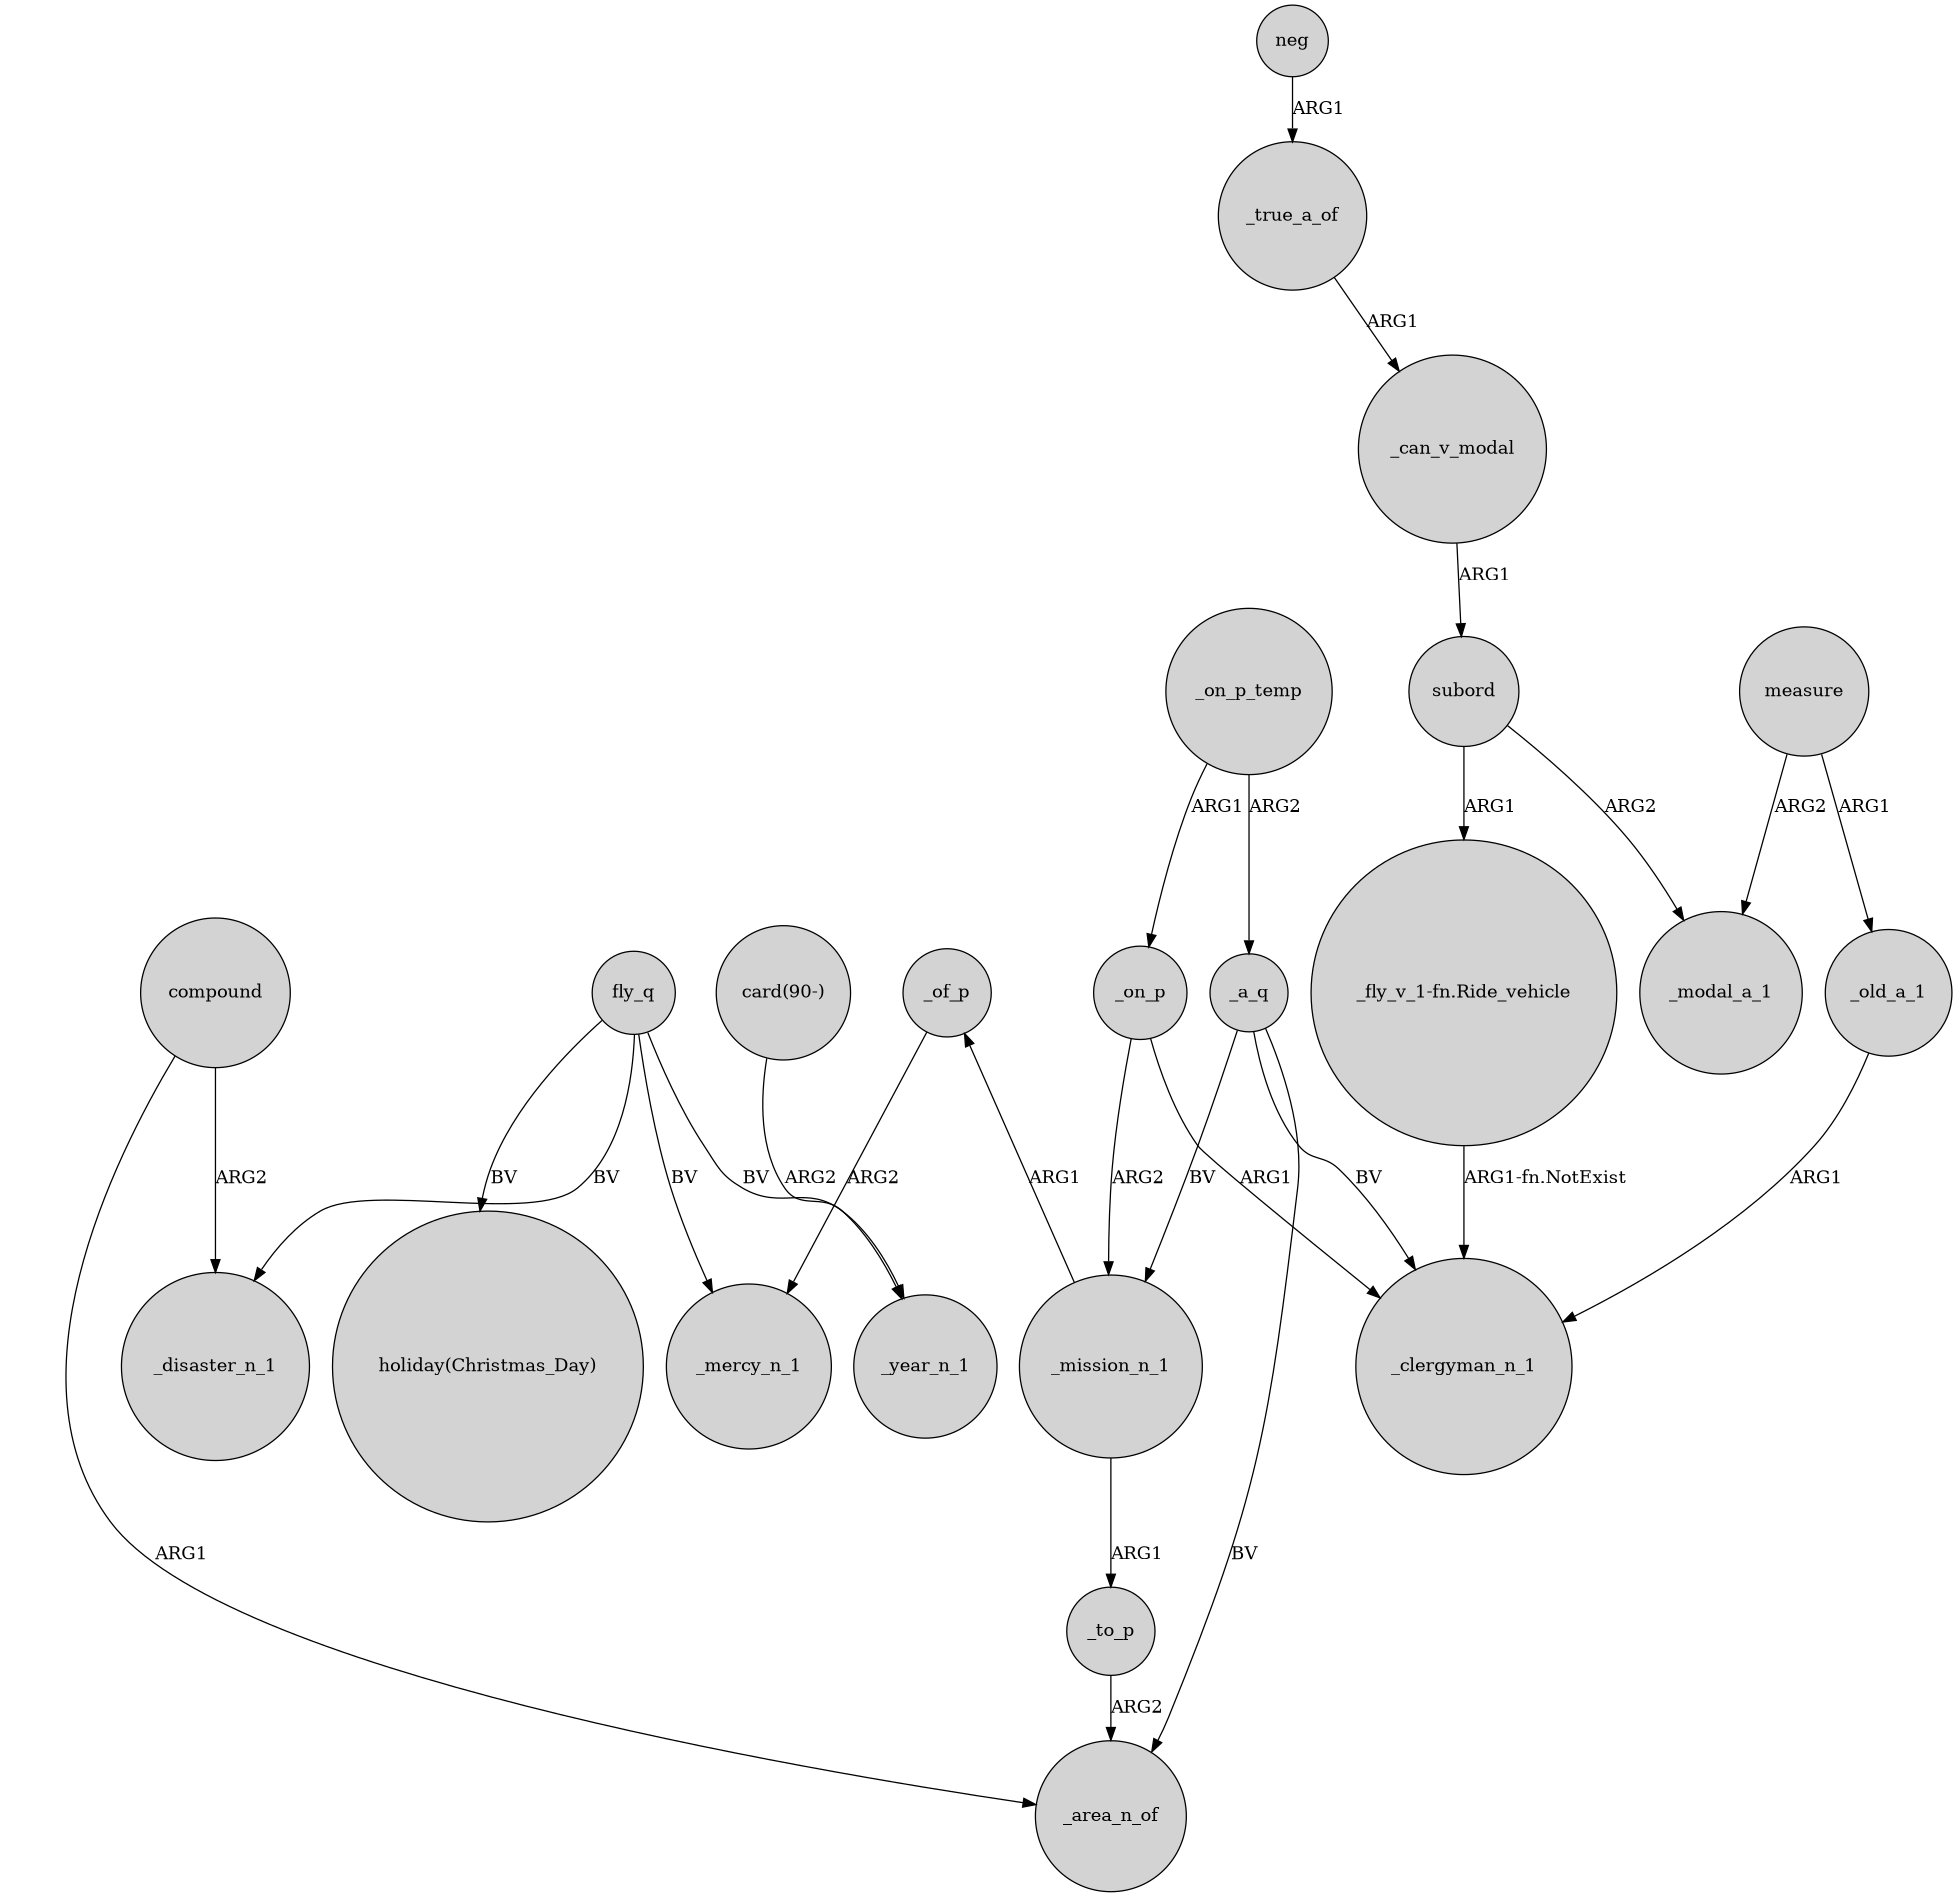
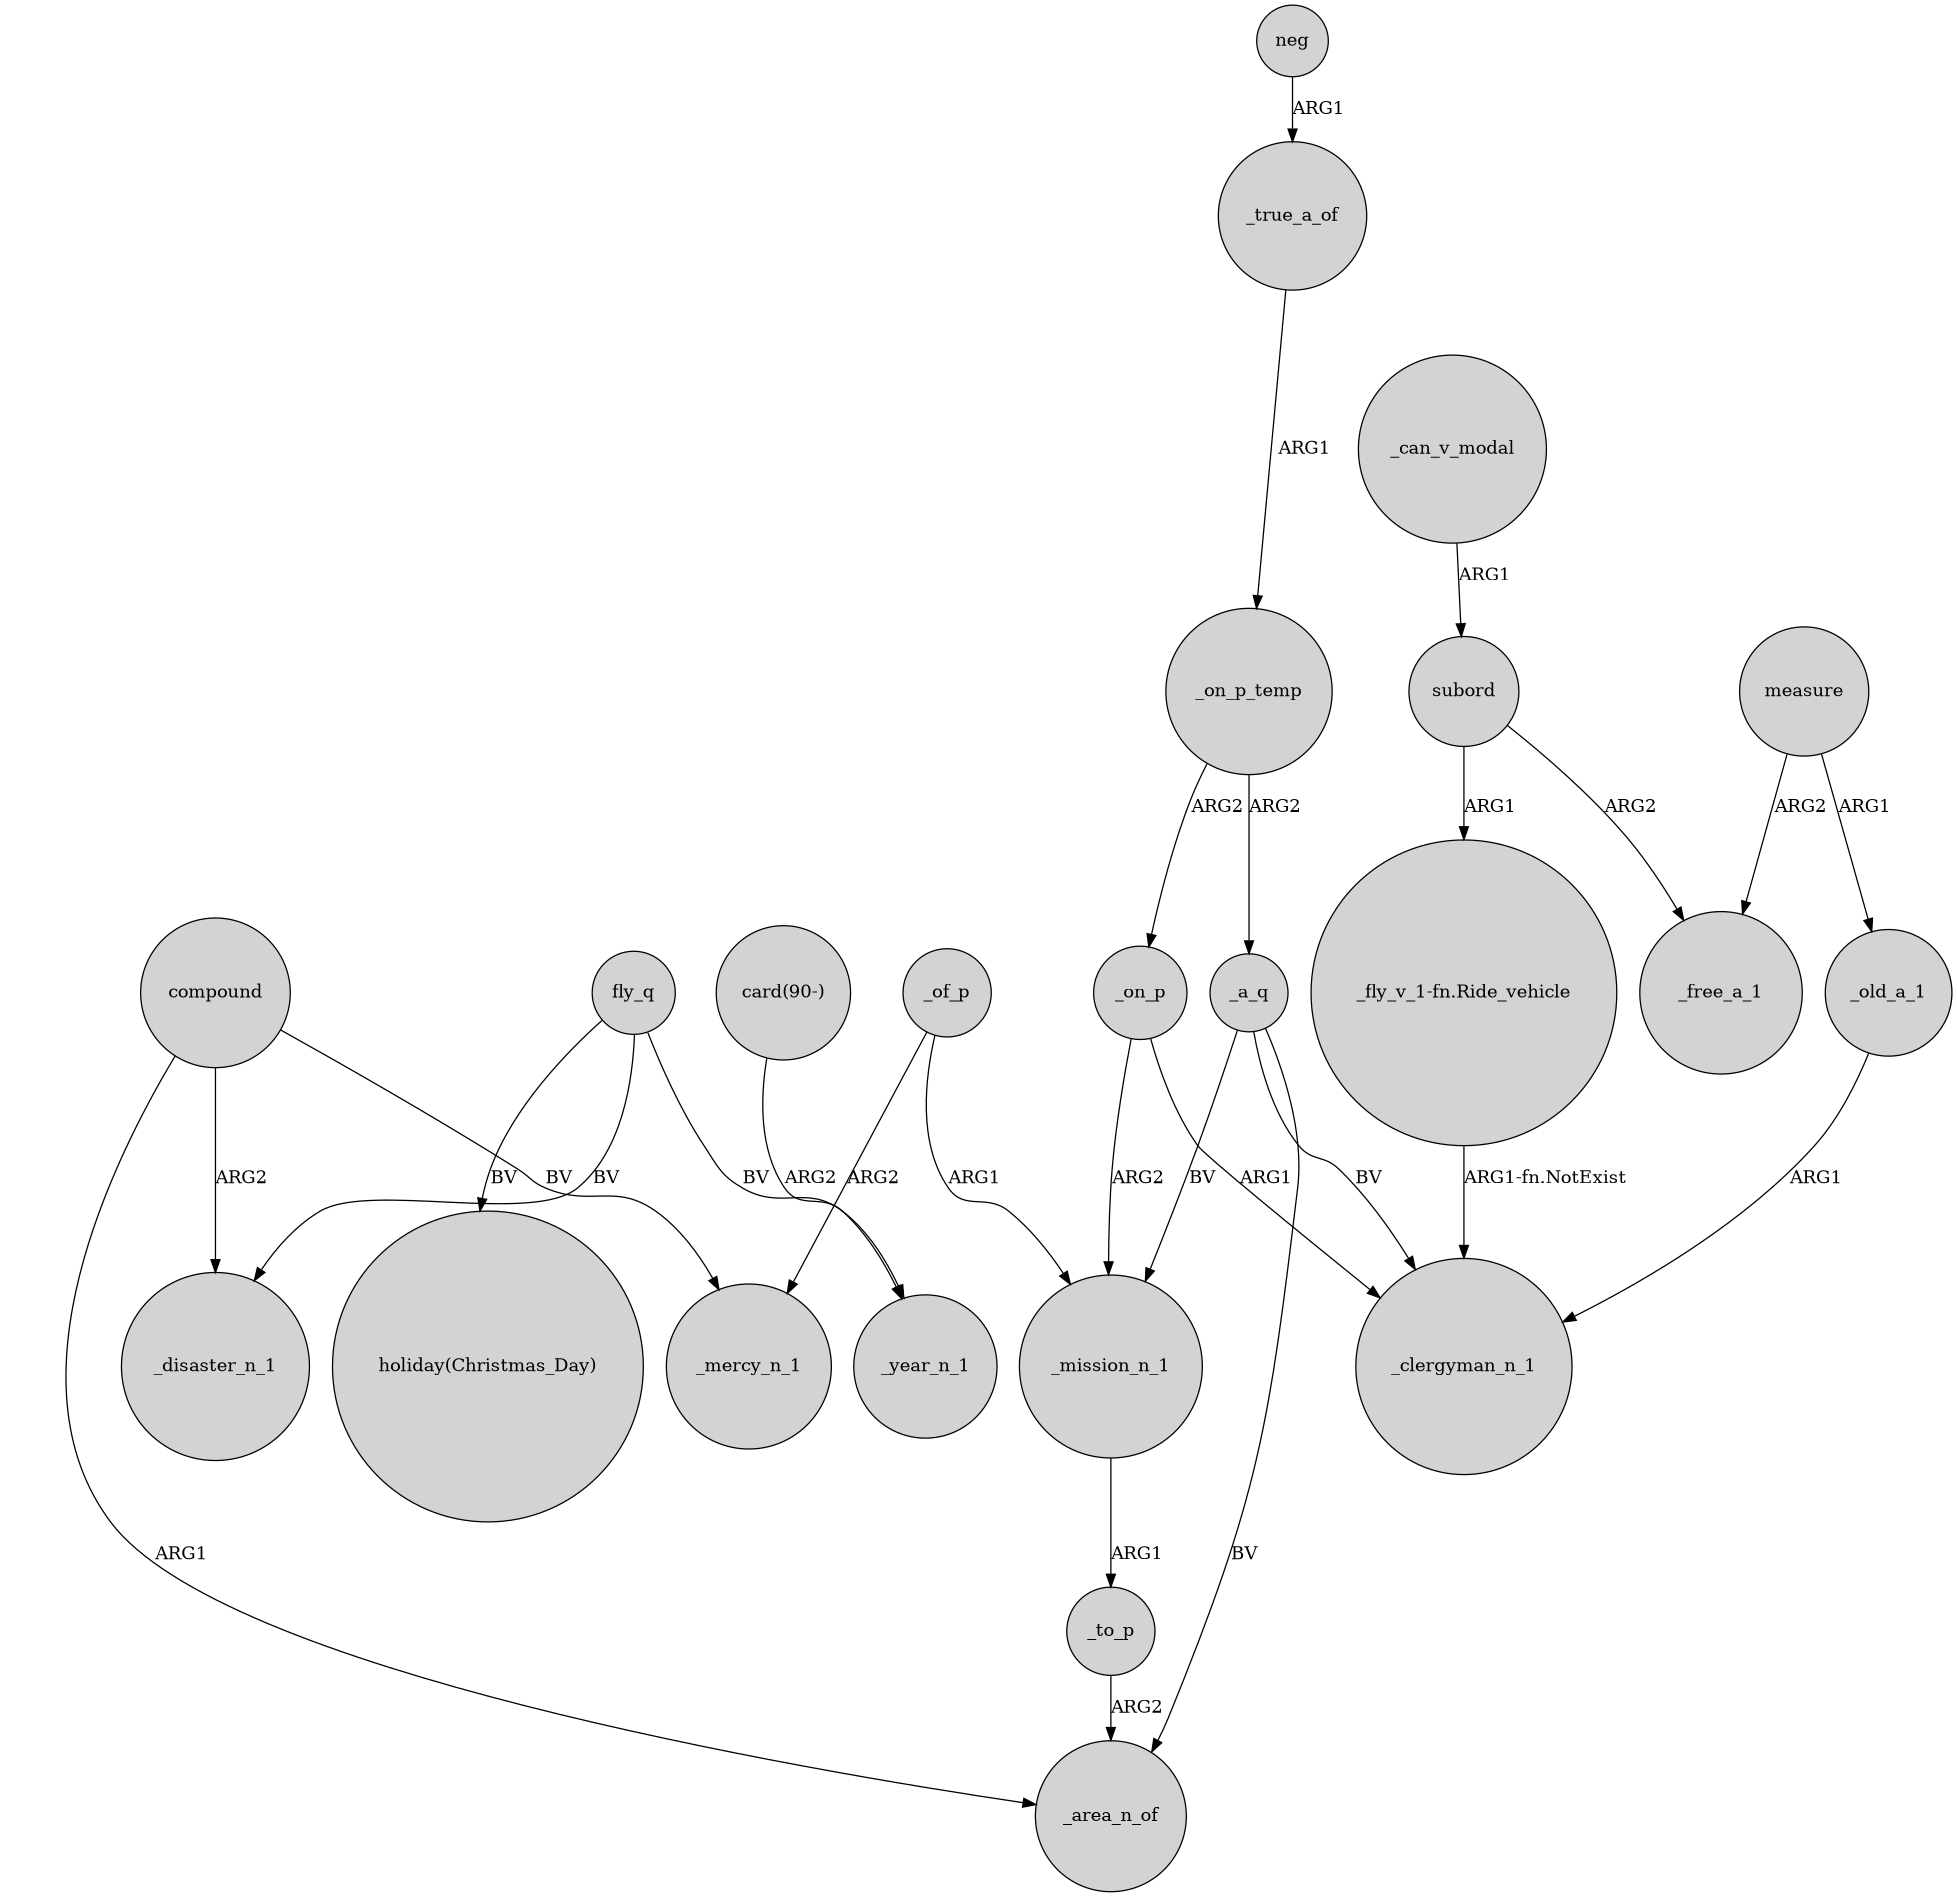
(1363, 319) -> (1272, 443)
(1218, 807) -> (1218, 807)
(1721, 993) -> (1721, 993)
(663, 1160) -> (512, 1166)
(1022, 1164) -> (947, 1185)
